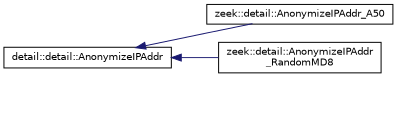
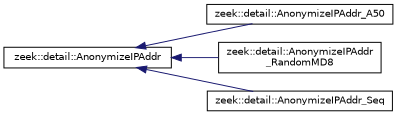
(88, 58) -> (88, 58)
none -> (300, 101)
